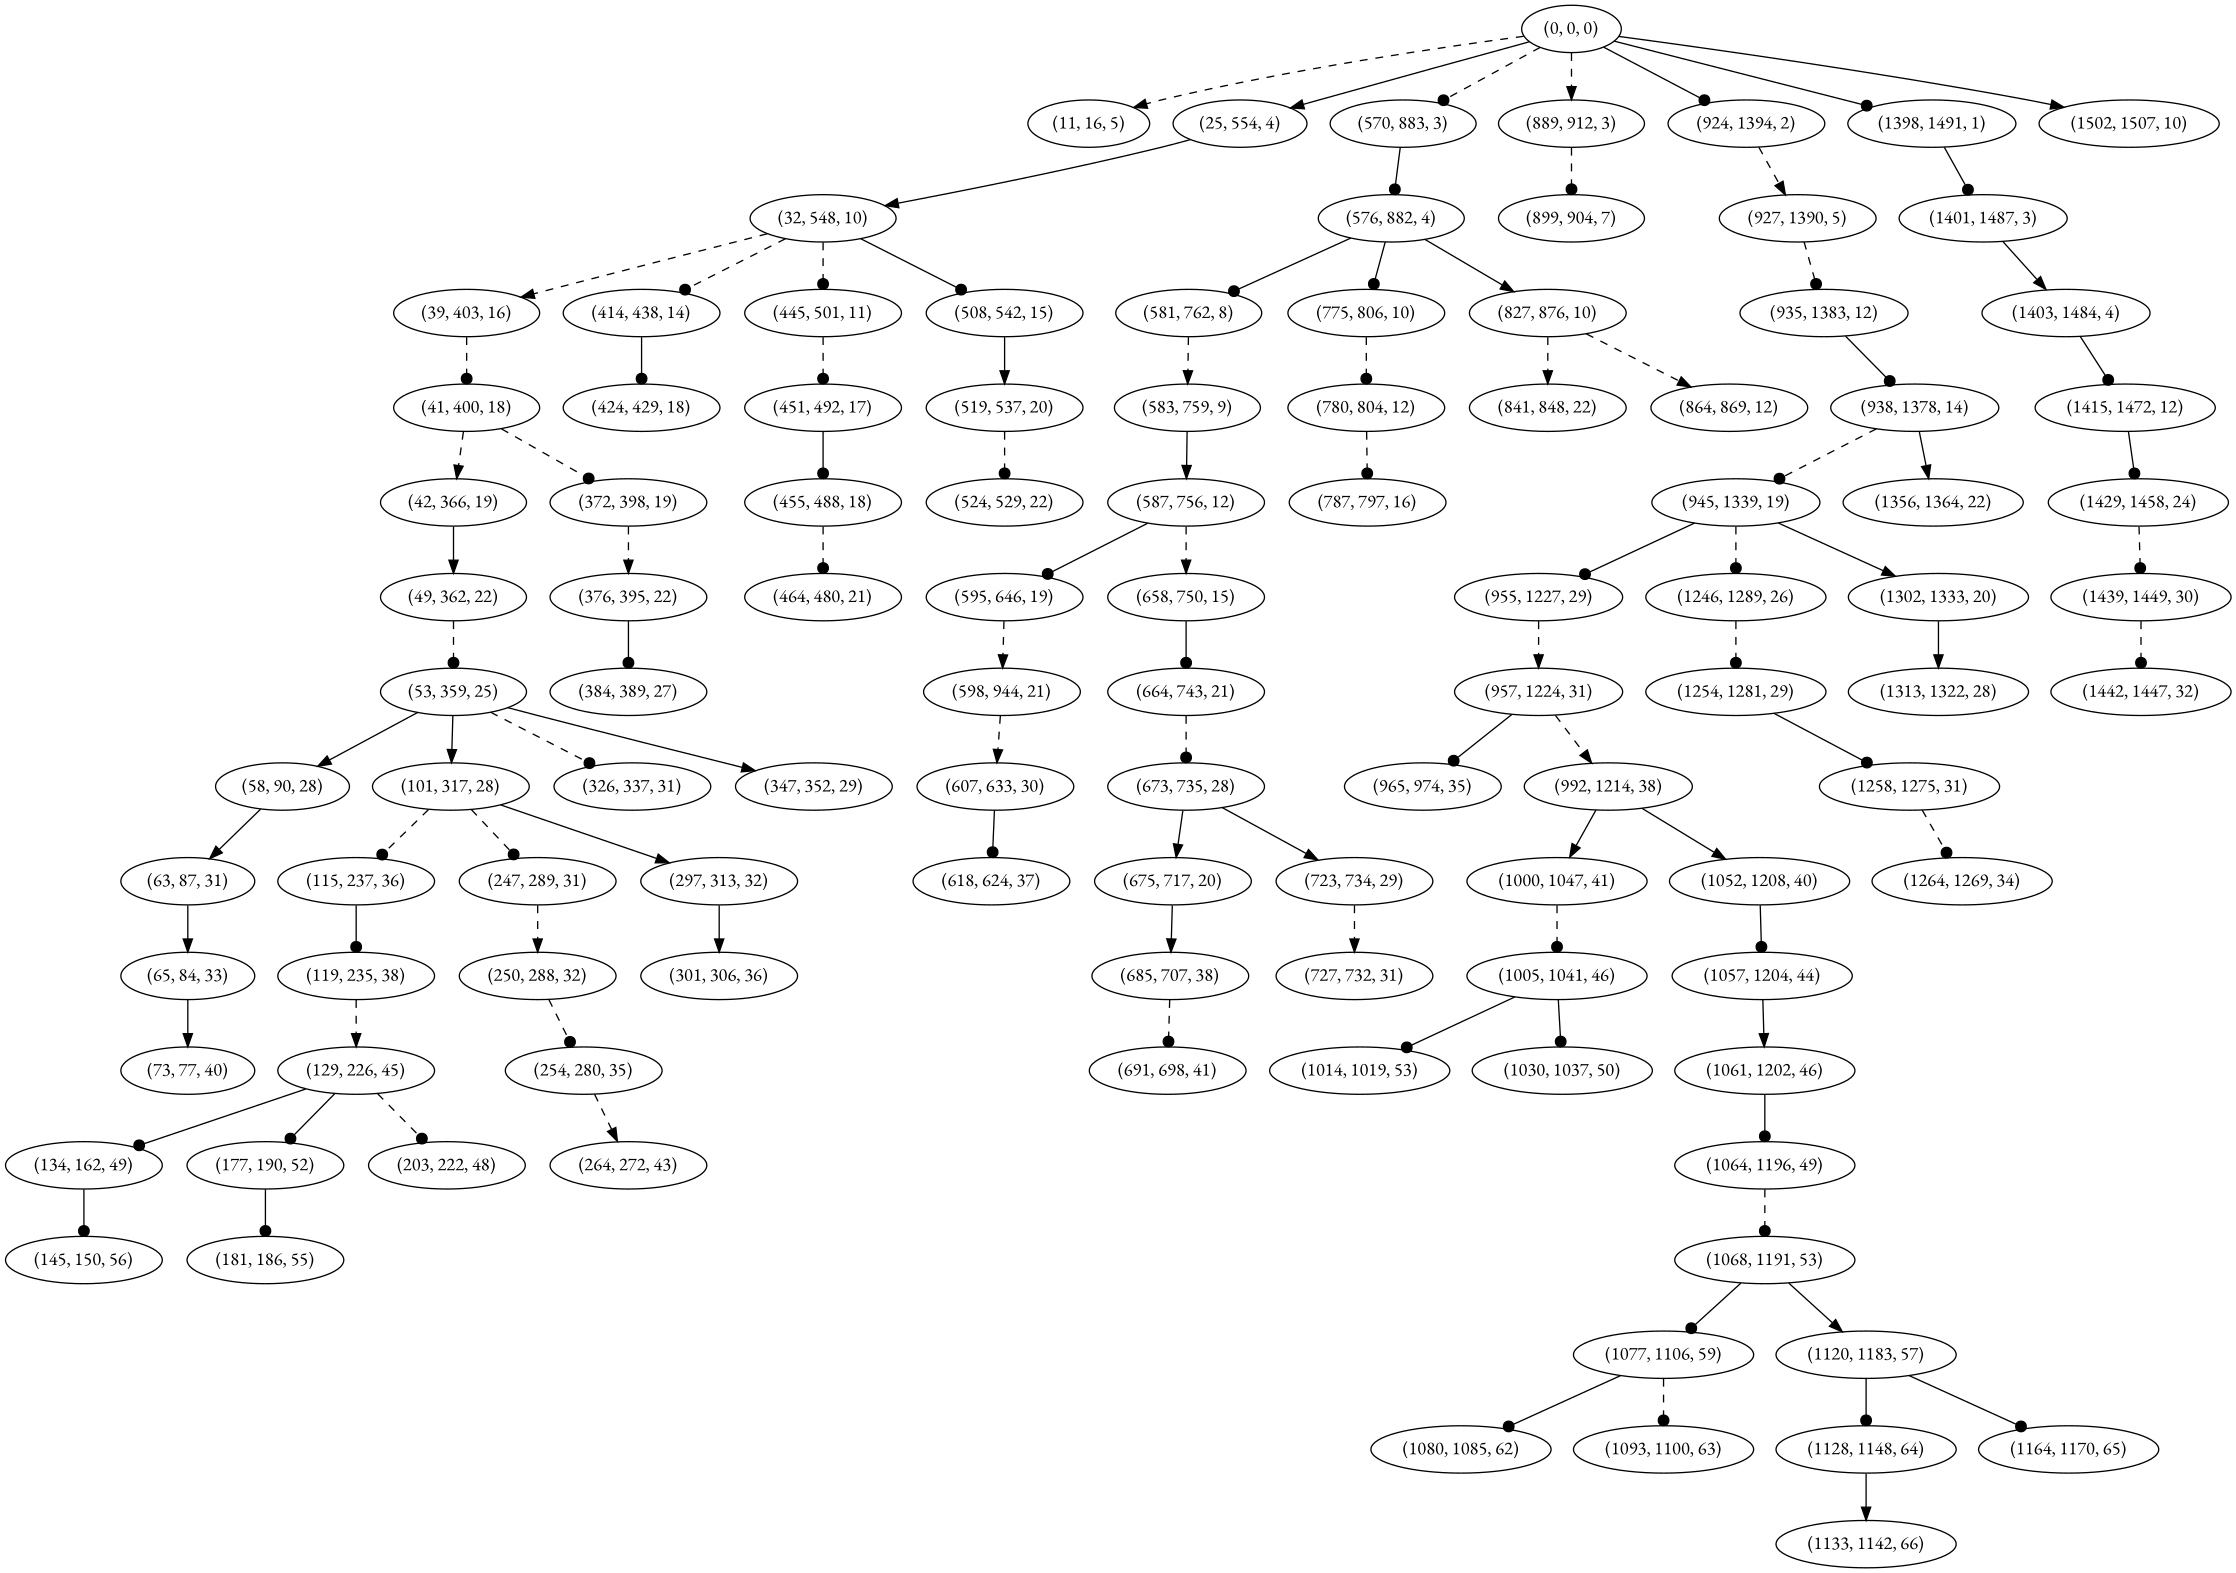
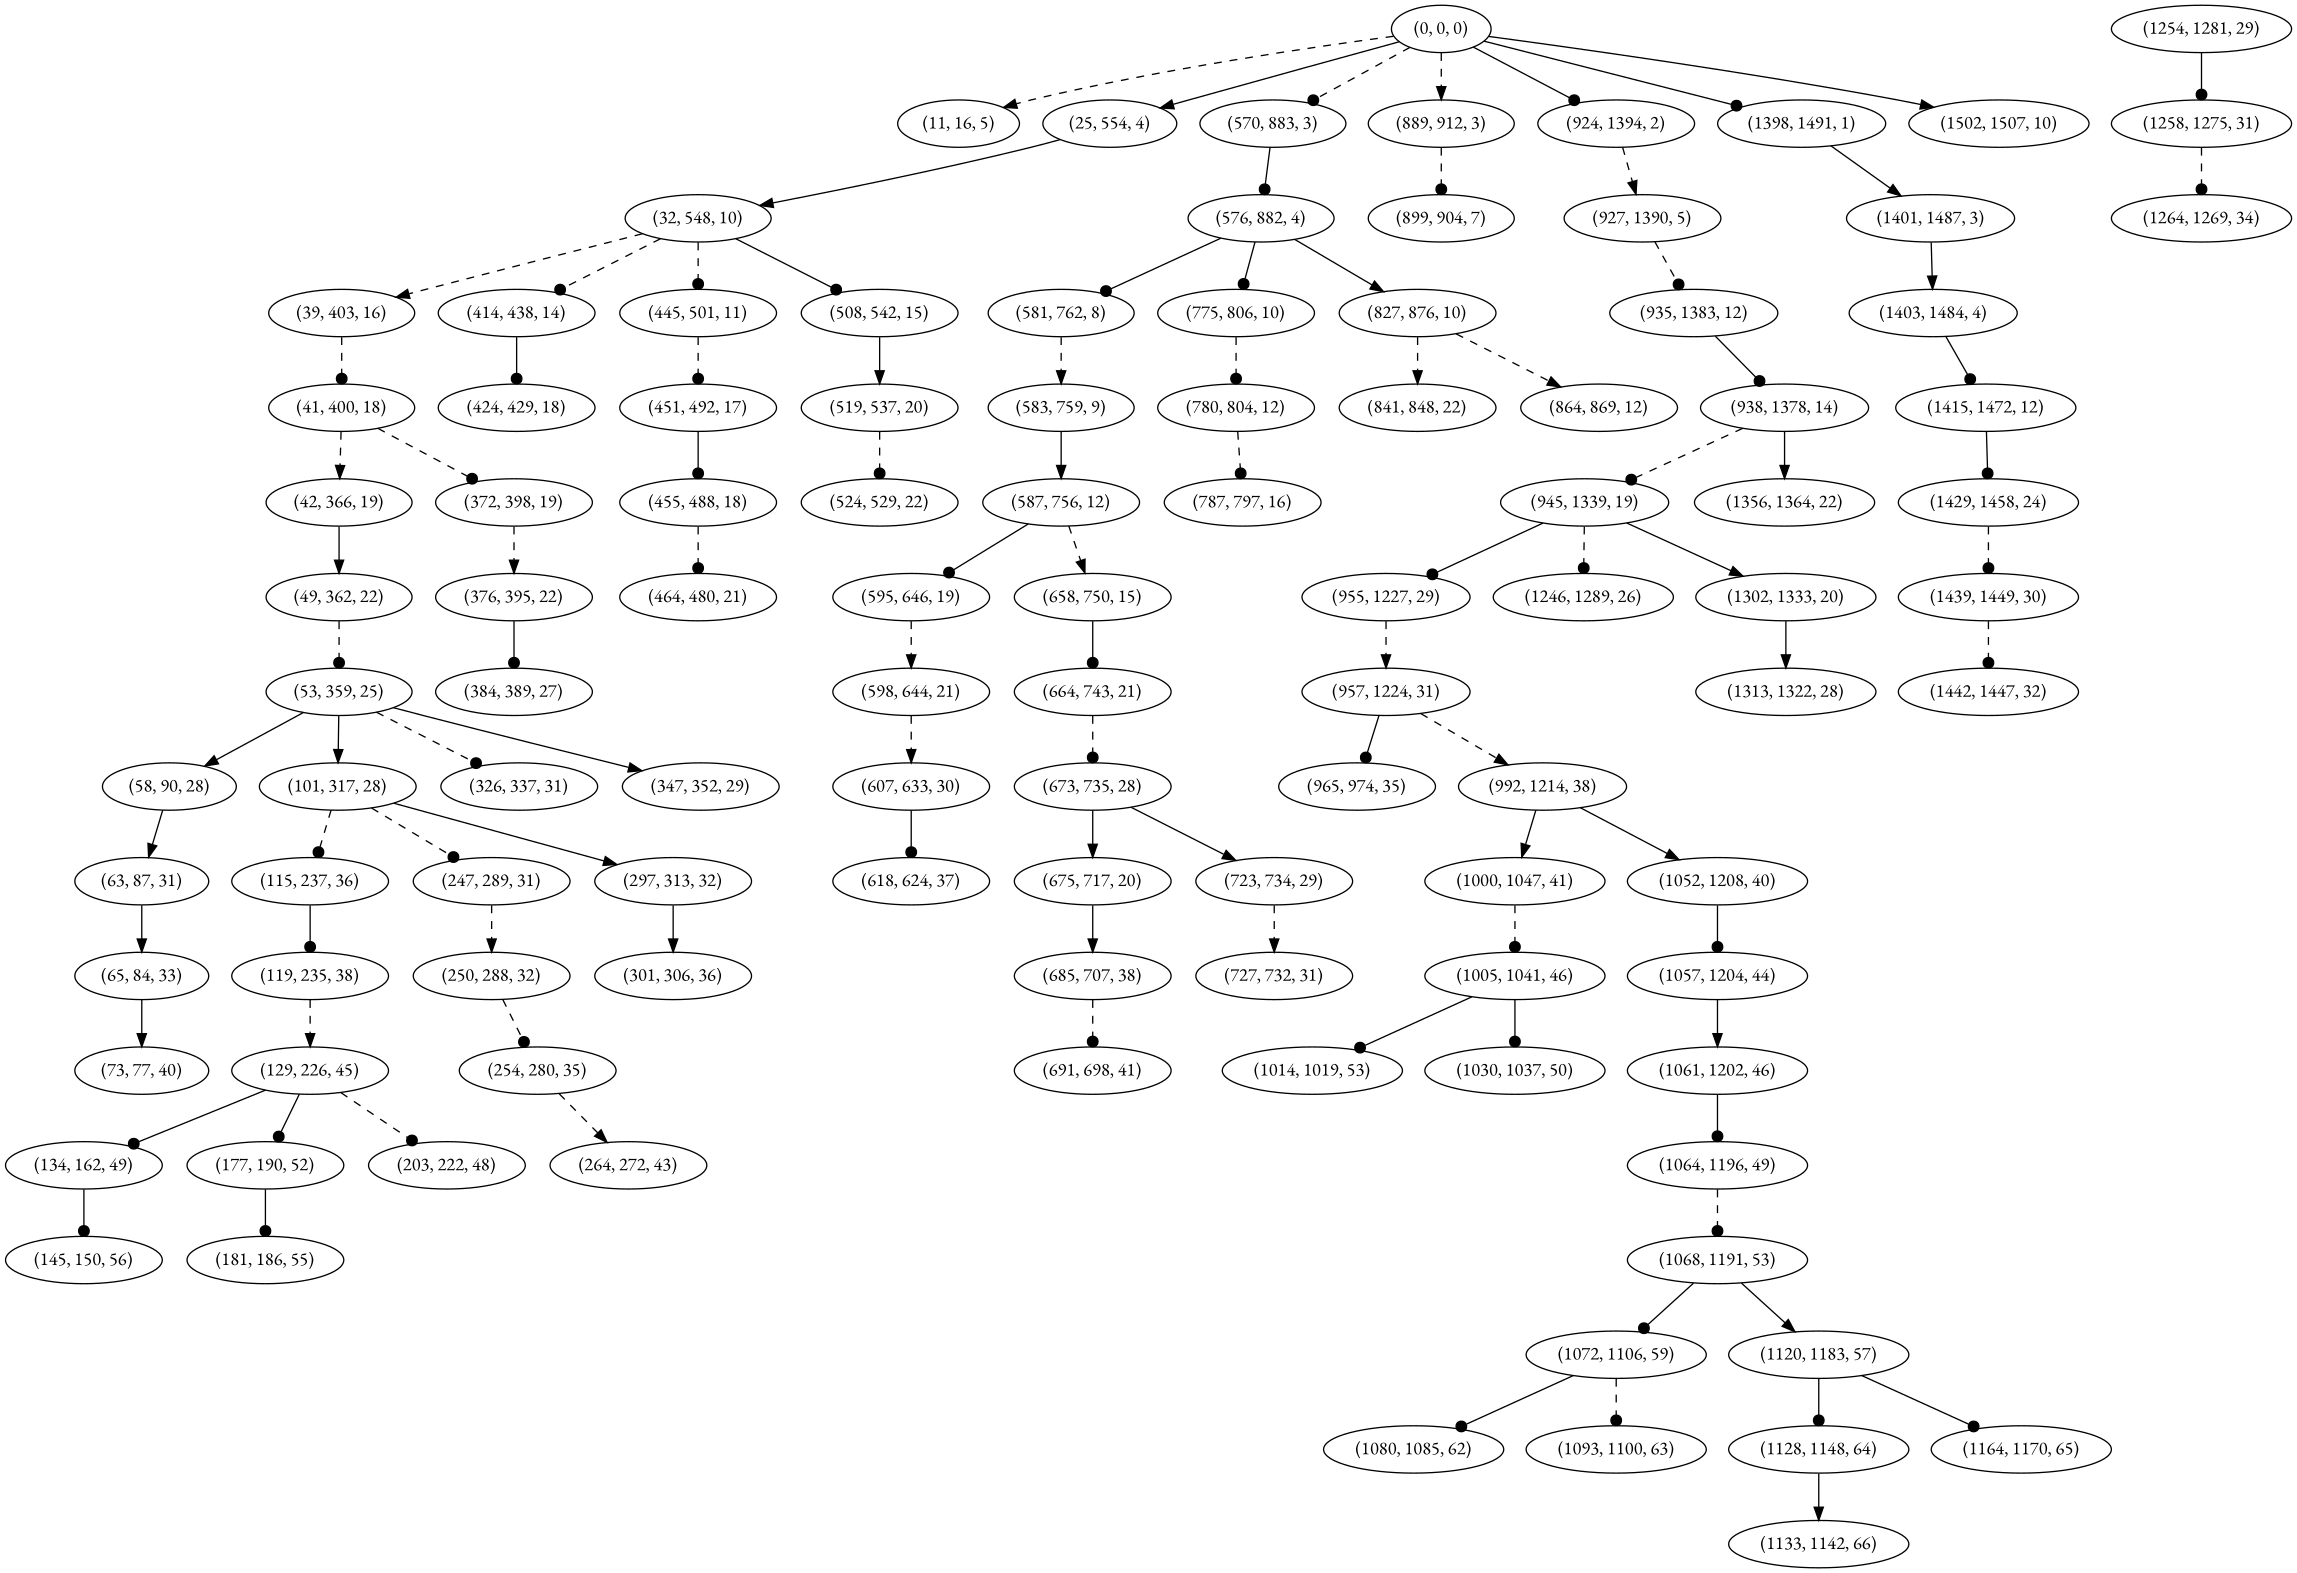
(1955, 166) -> (1861, 167)
(1736, 639) -> none
(1002, 692) -> (911, 692)
(1664, 1355) -> (1616, 1355)
